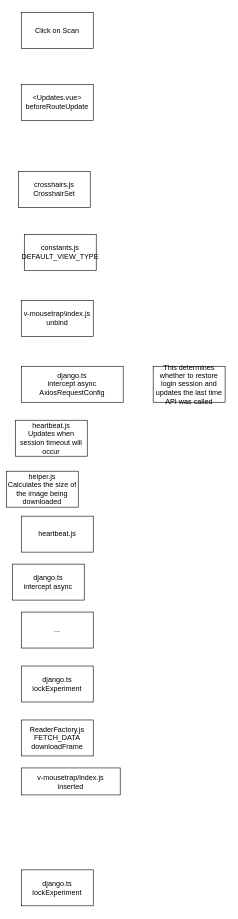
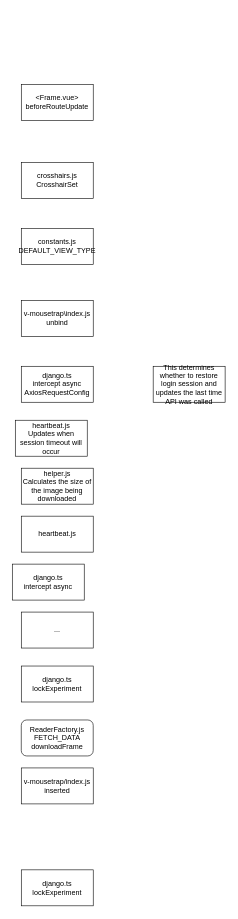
(57, 30) -> none
(57, 102) -> (57, 102)
(54, 189) -> (57, 180)
(60, 252) -> (57, 246)
(72, 384) -> (57, 384)
(42, 489) -> (57, 486)
(57, 738) -> (57, 738)
(71, 782) -> (57, 786)
